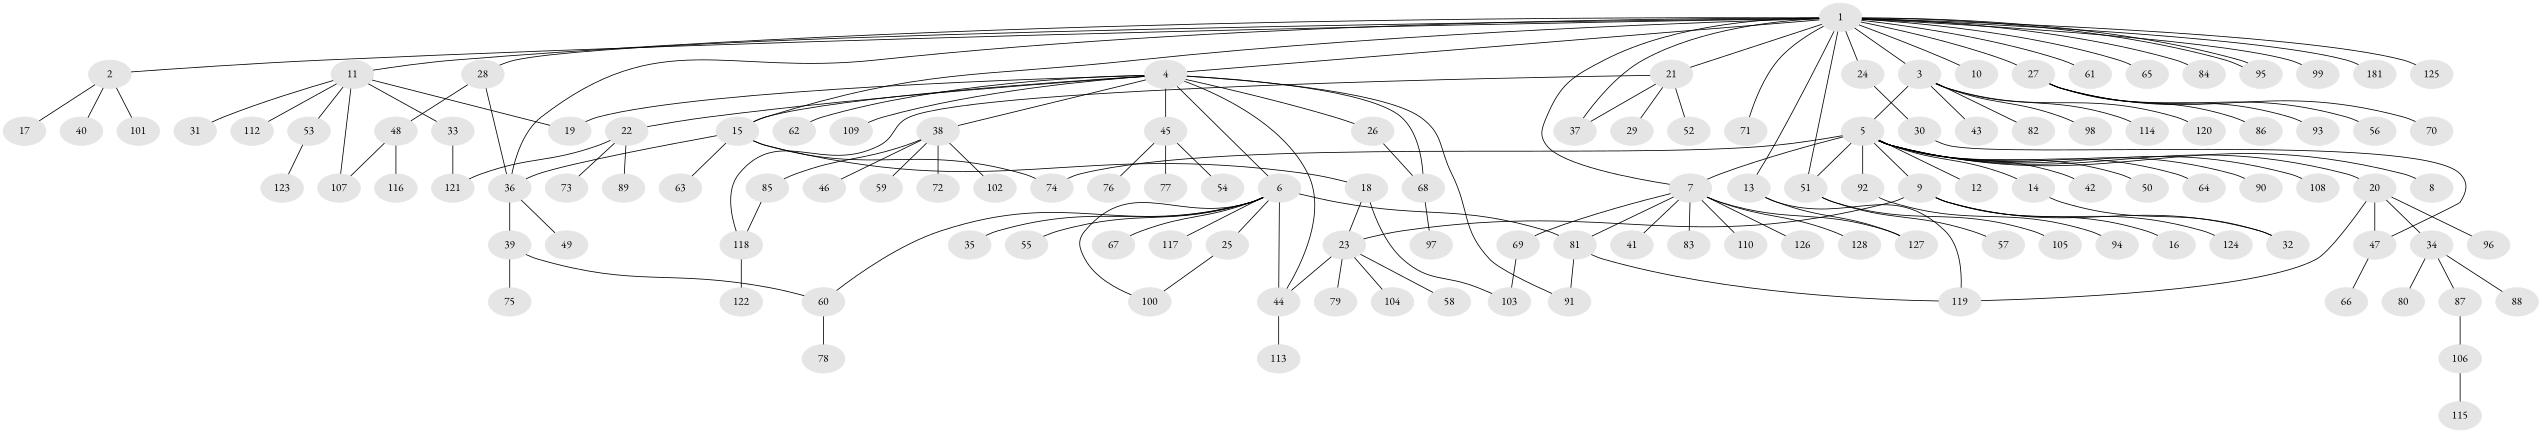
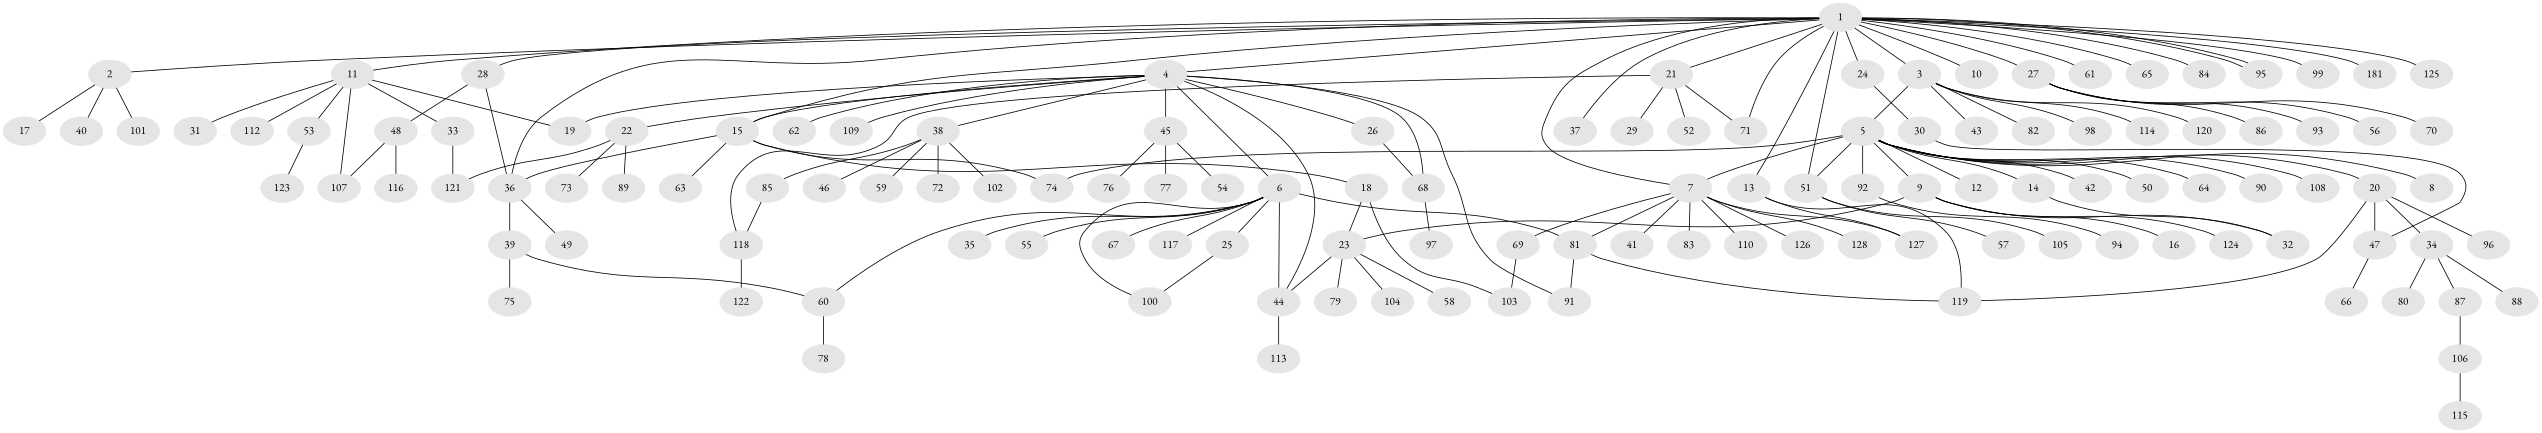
(1623, 103) -> (1709, 103)
